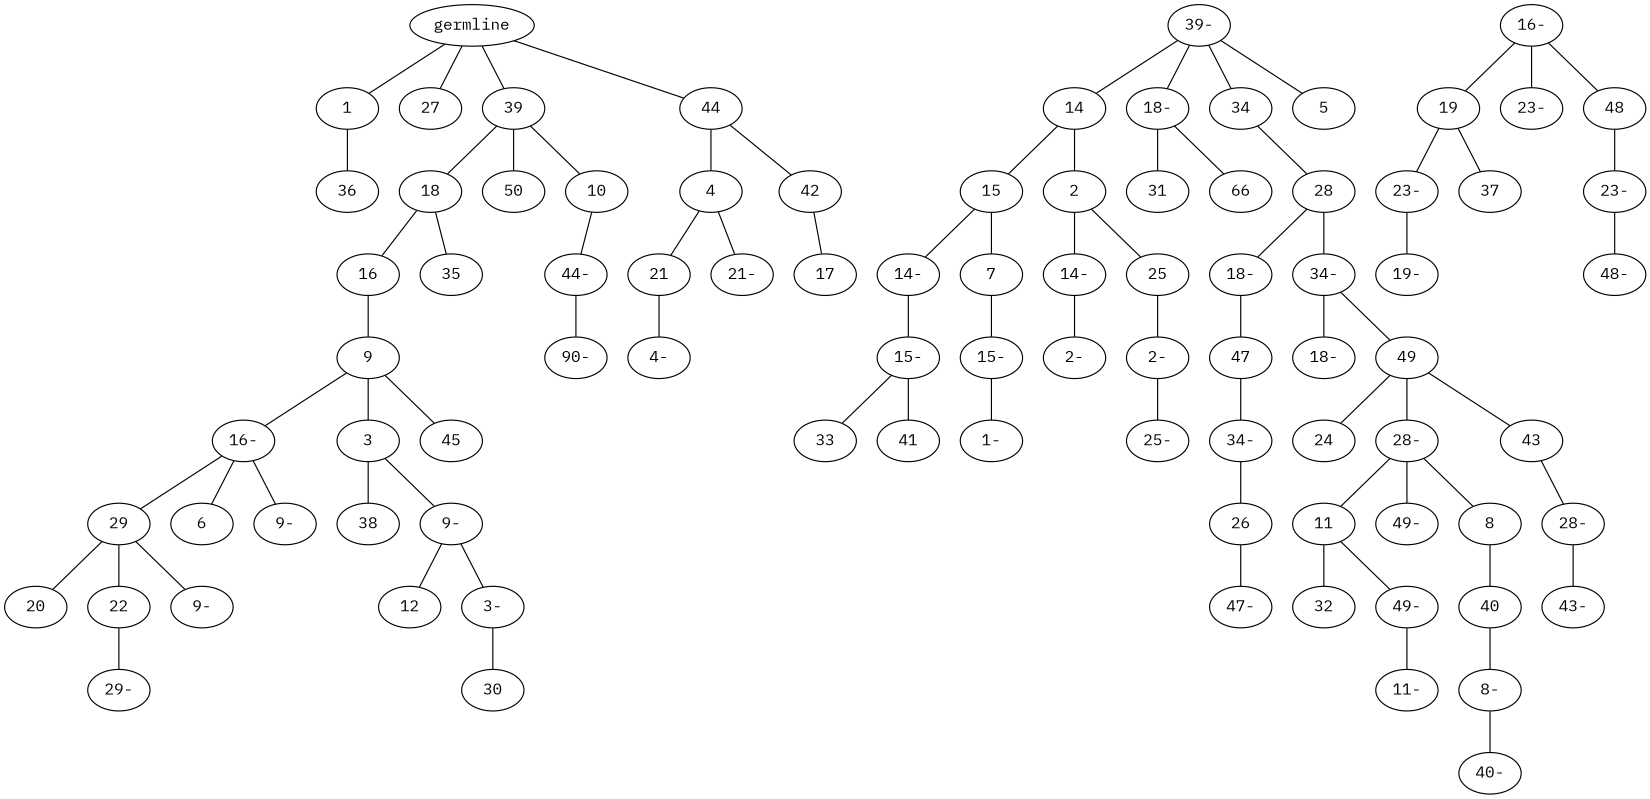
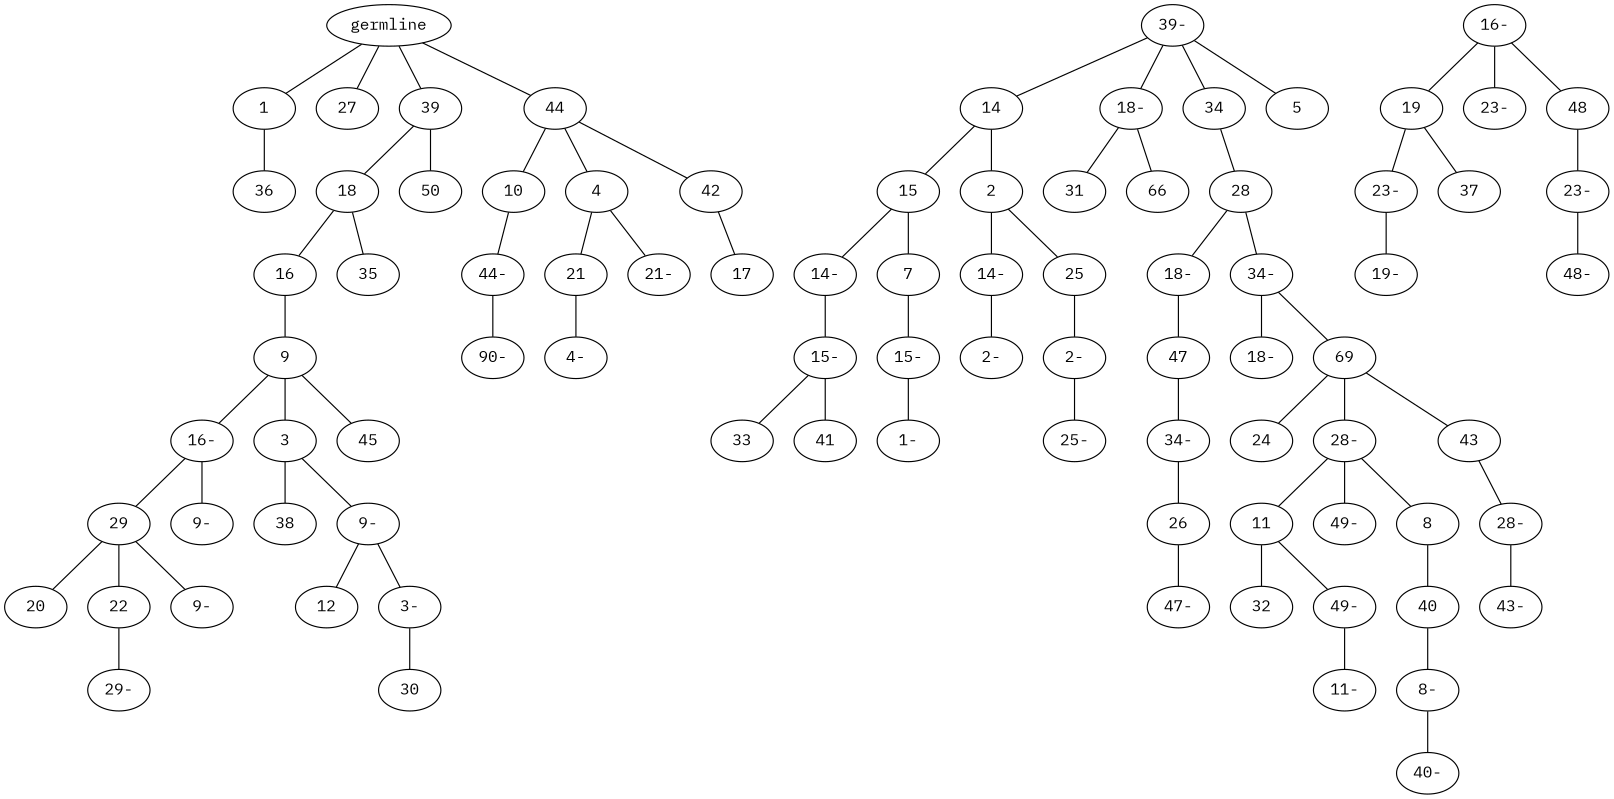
(555, 150) -> (534, 150)
(1407, 358) -> (1345, 358)
(202, 524) -> none
